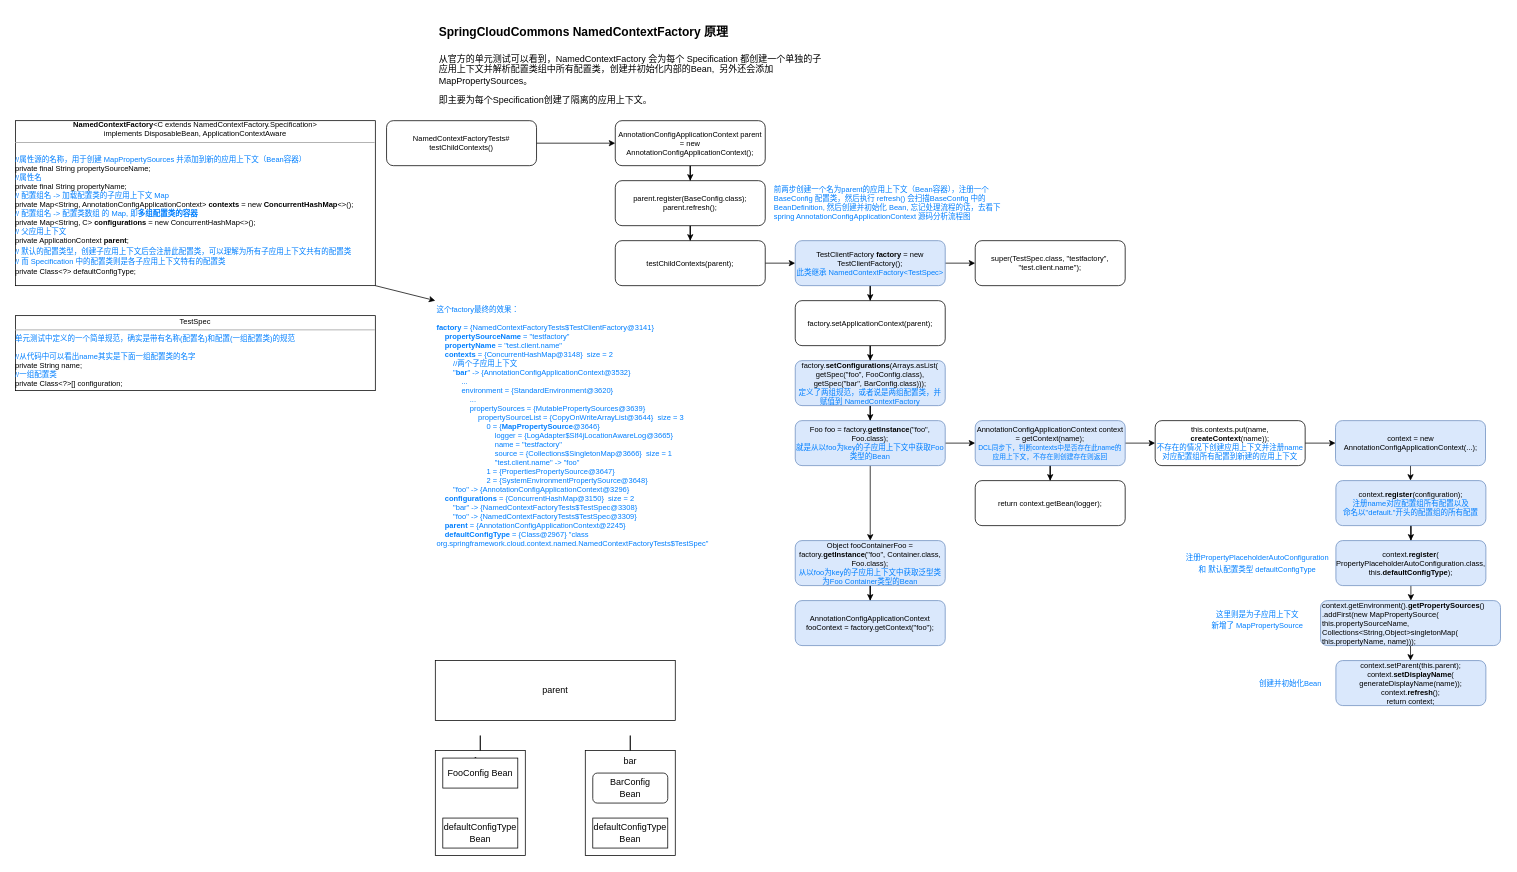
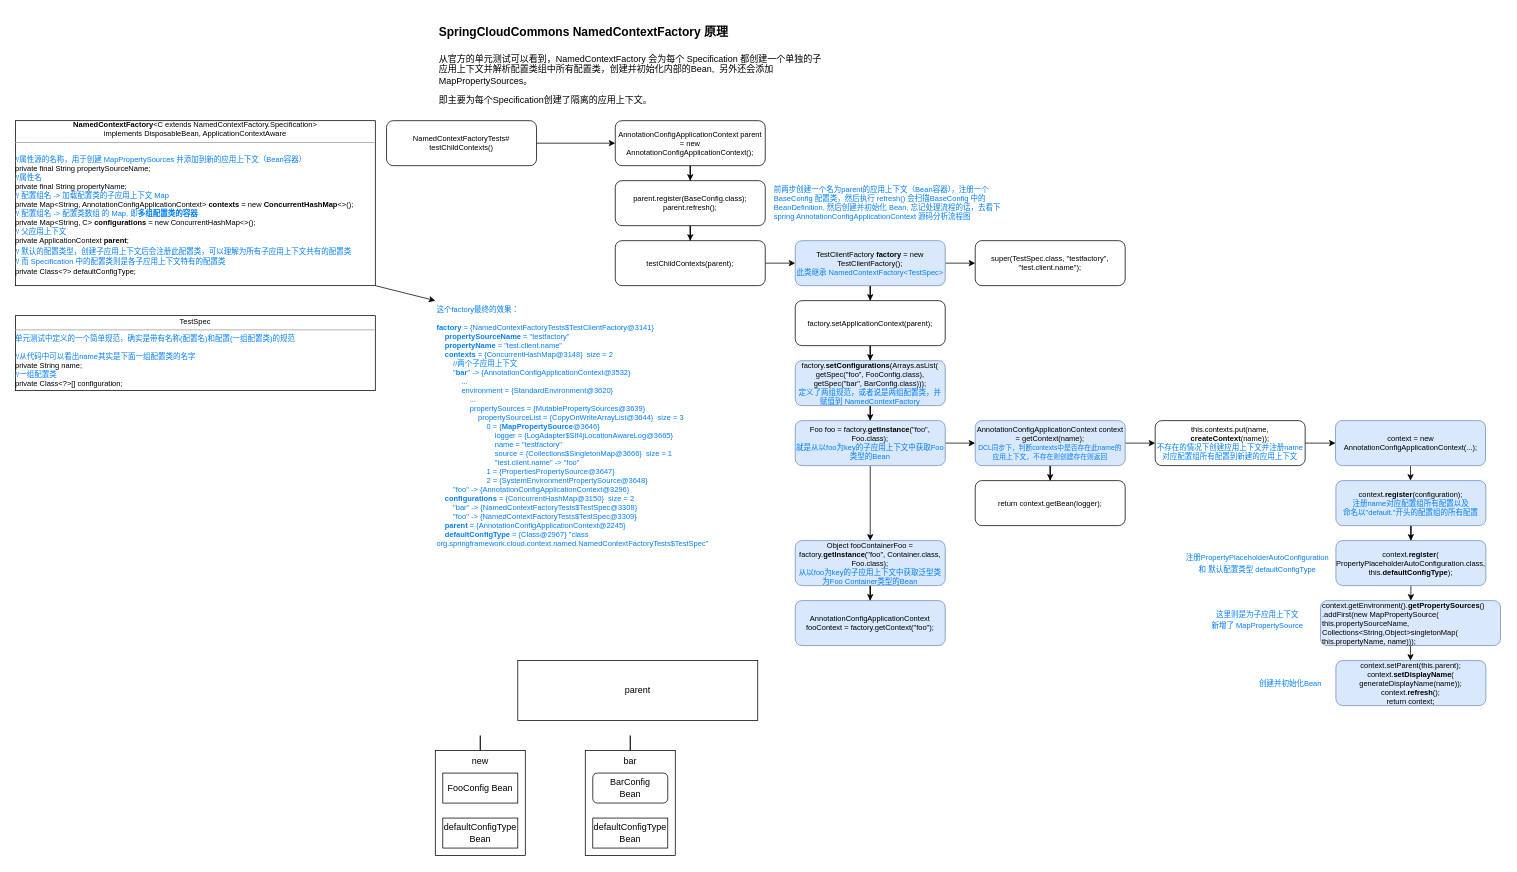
(555, 690) -> (638, 690)
(480, 761) -> (480, 761)
(480, 773) -> (480, 788)
